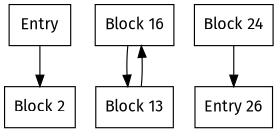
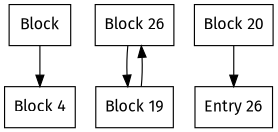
(40, 25) -> (40, 25)
(135, 25) -> (135, 25)
(234, 25) -> (234, 25)
(40, 107) -> (40, 107)
(135, 107) -> (135, 107)
